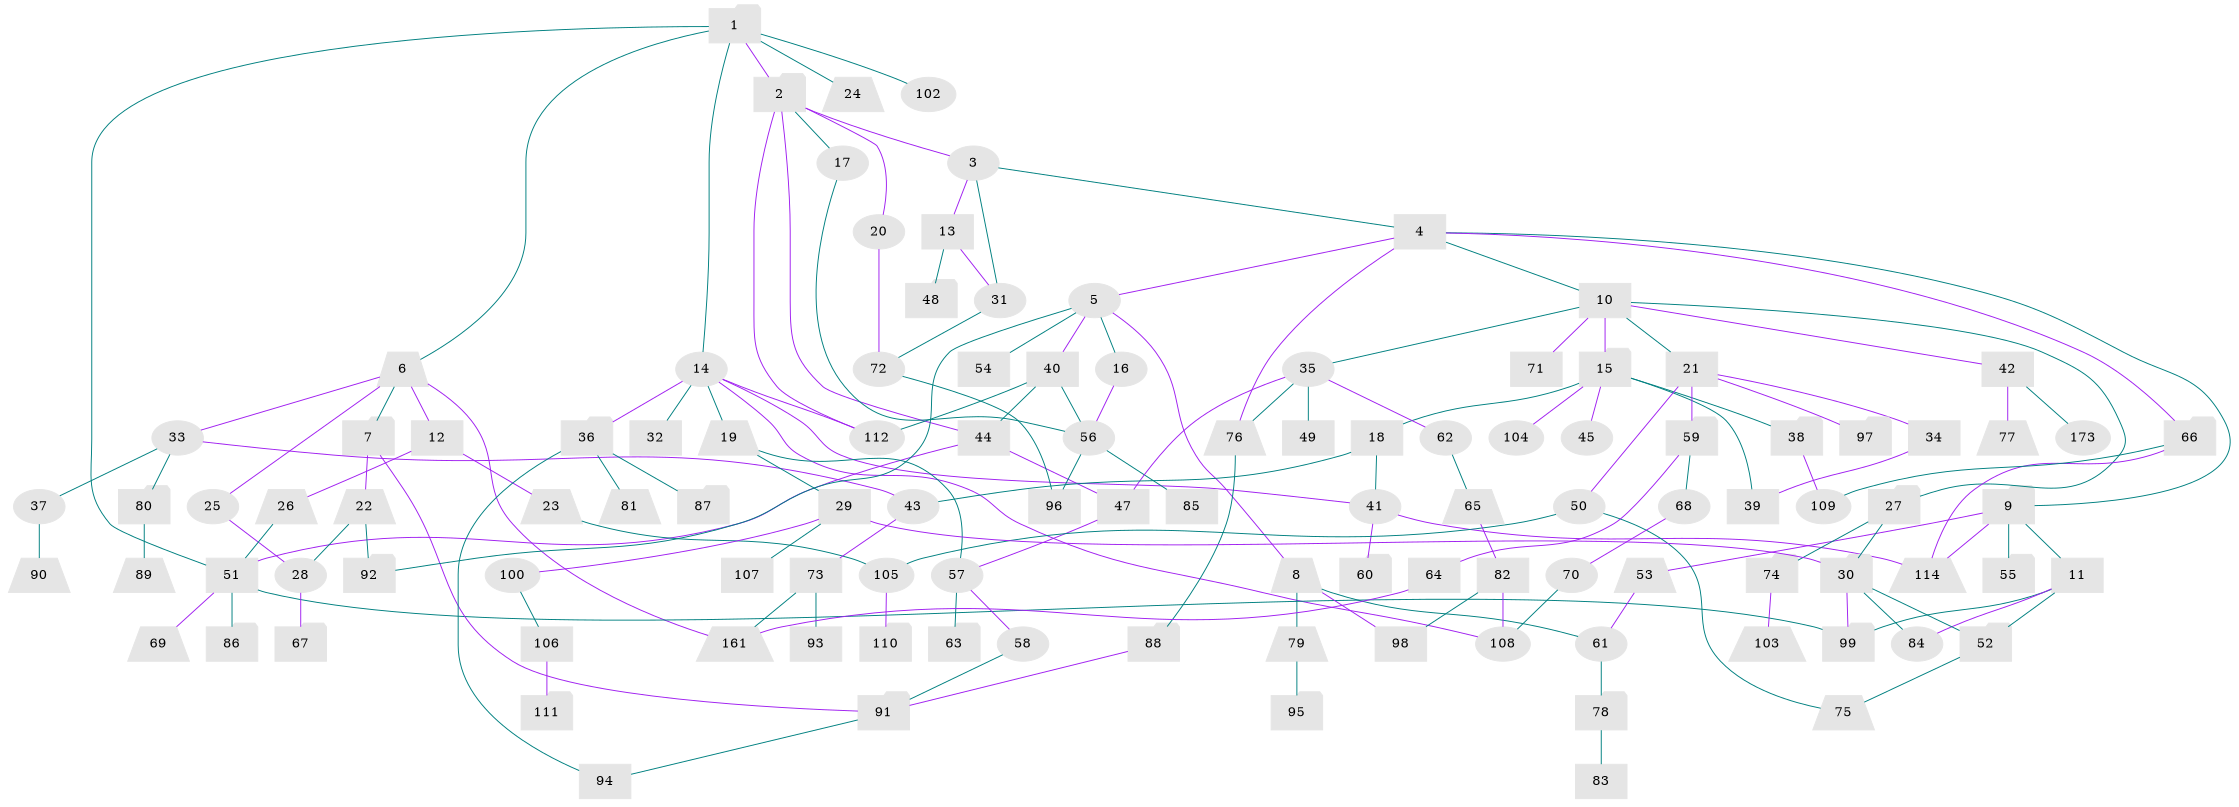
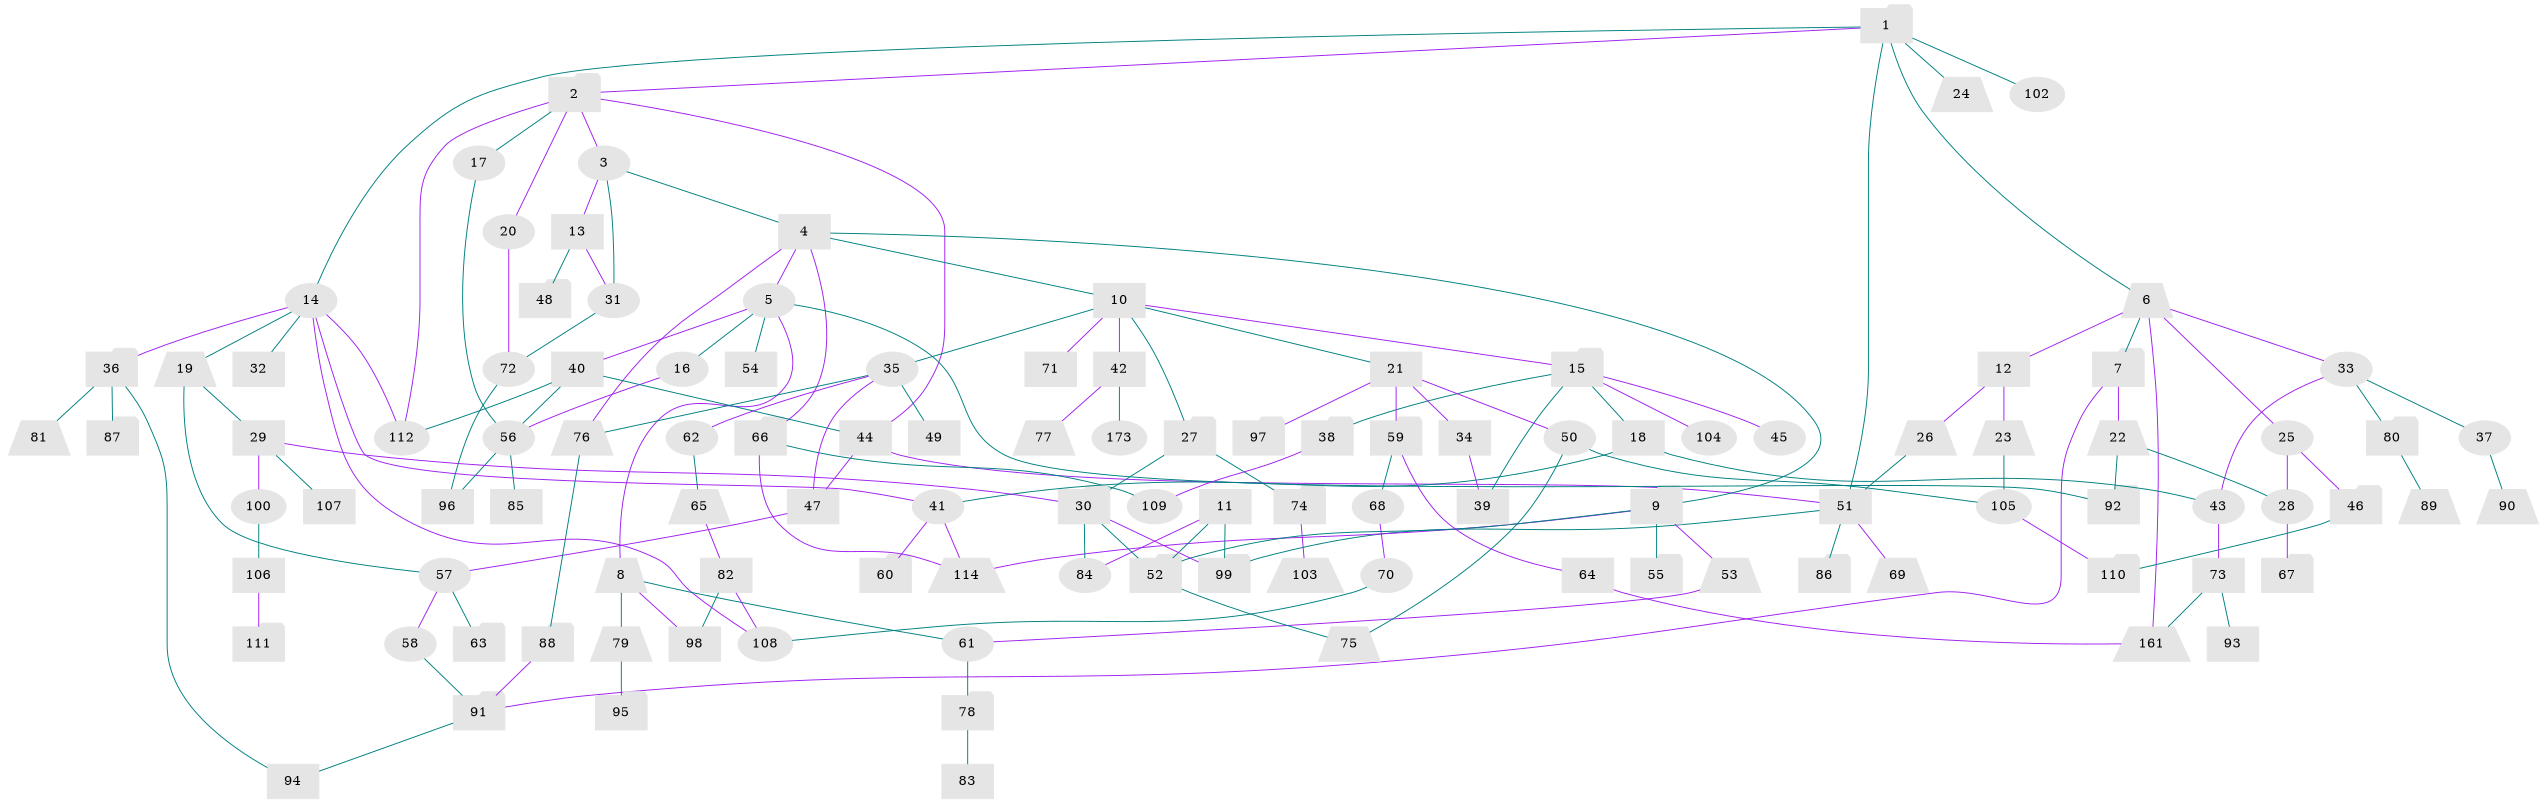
none -> (2356, 507)
(2043, 541) -> (1405, 531)
